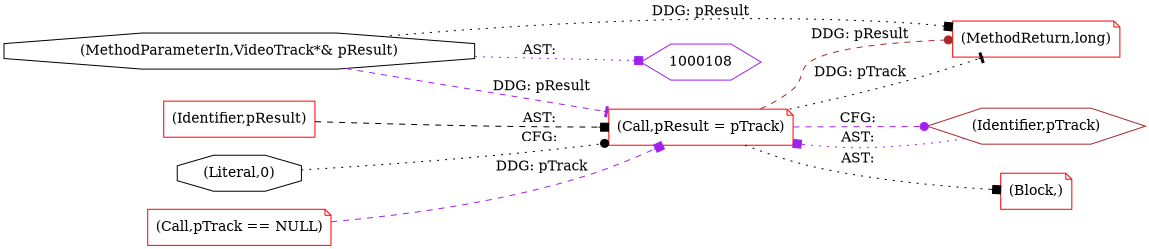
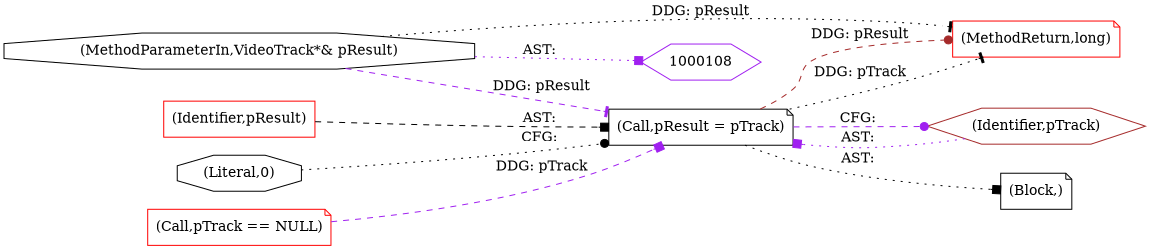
(662, 20) -> (662, 20)
(701, 127) -> (701, 127)
(1036, 191) -> (1036, 191)
